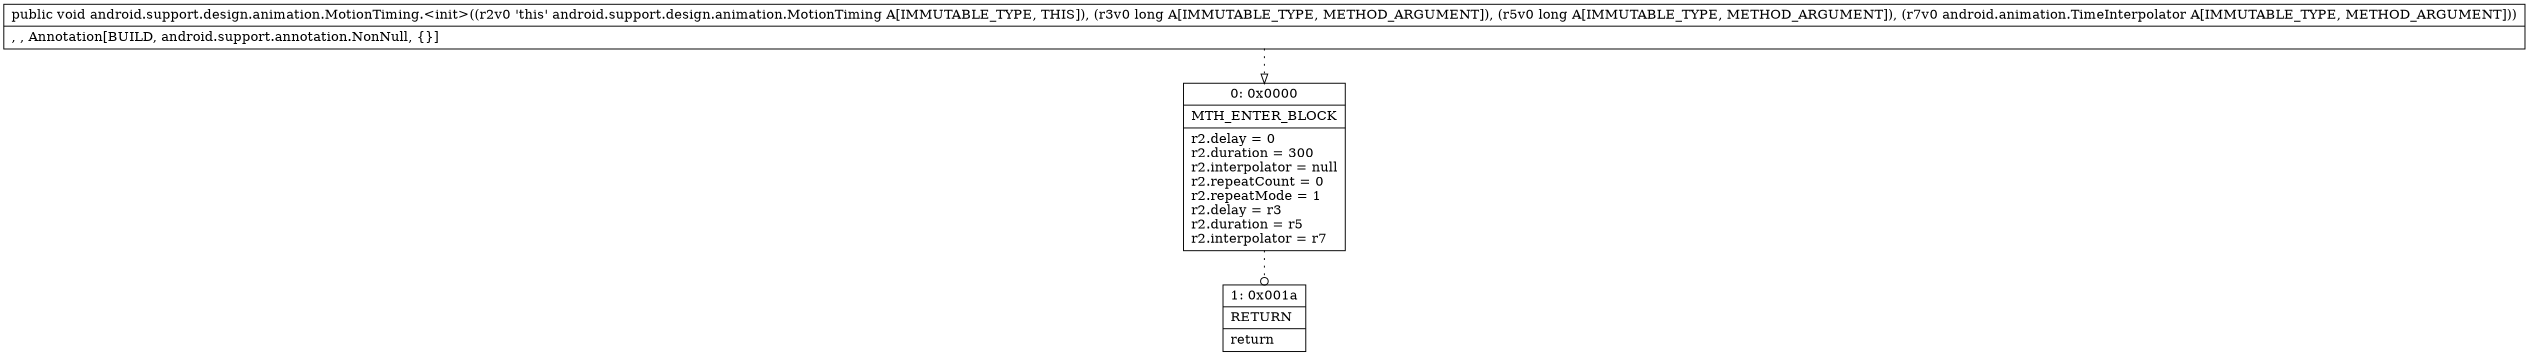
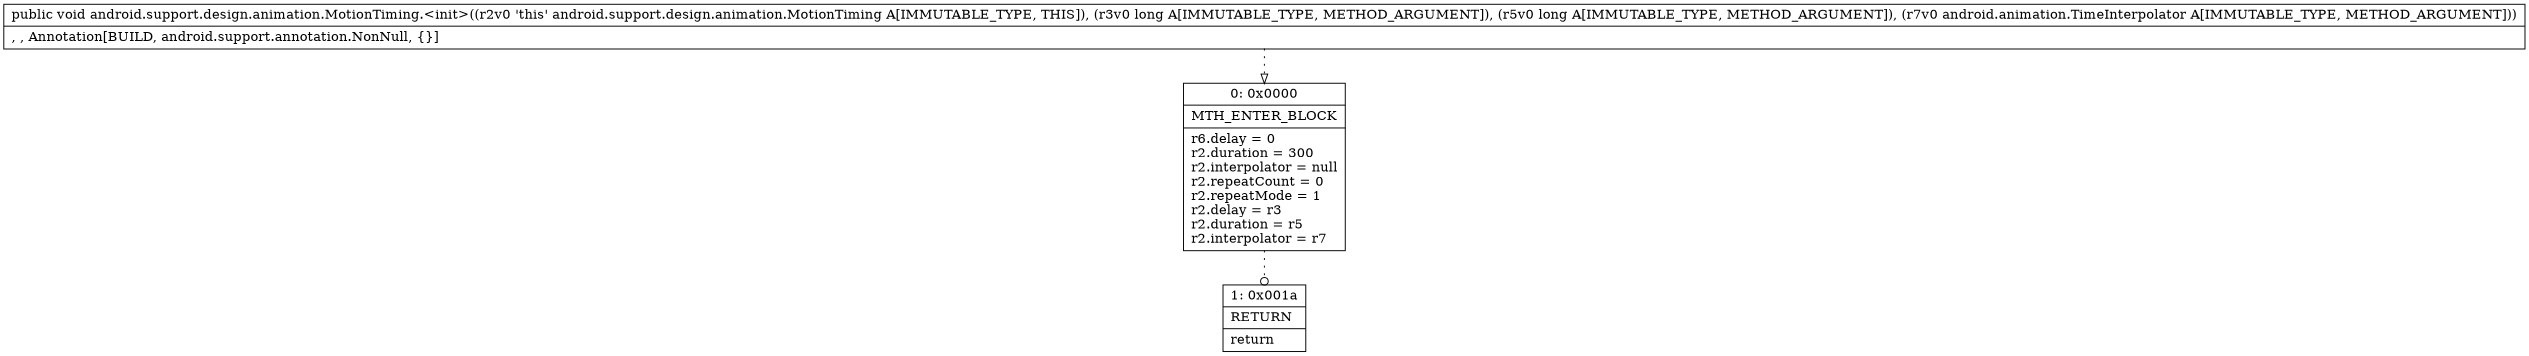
(1233, 139) -> (1233, 139)
